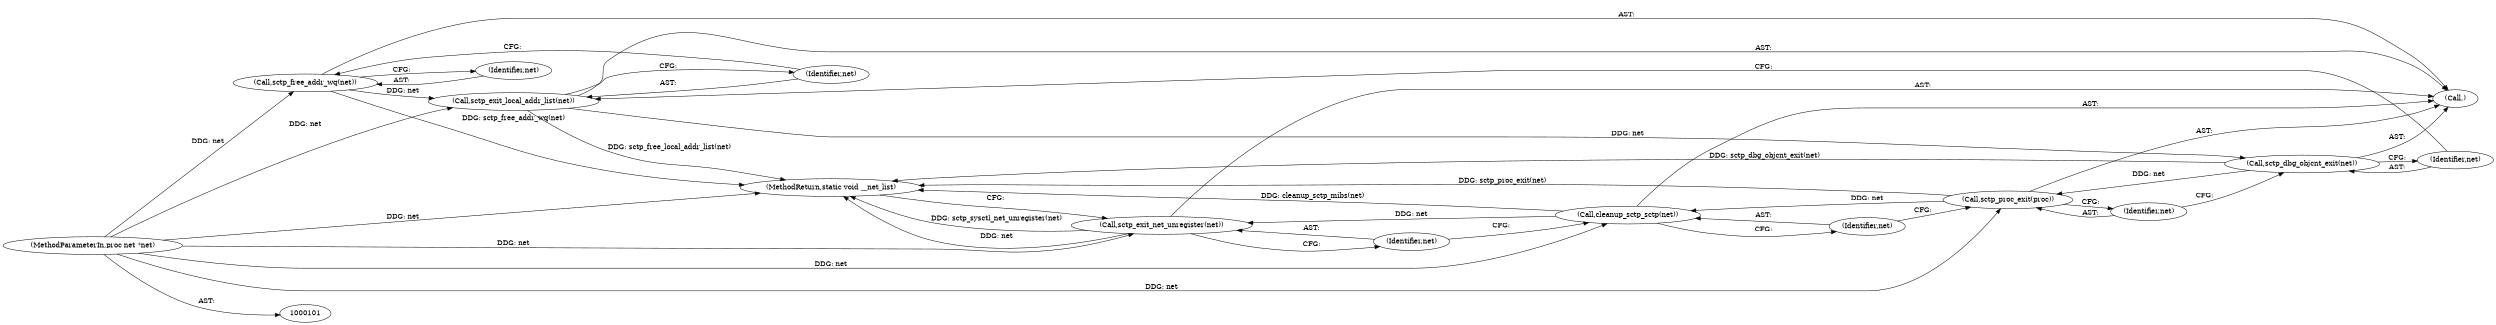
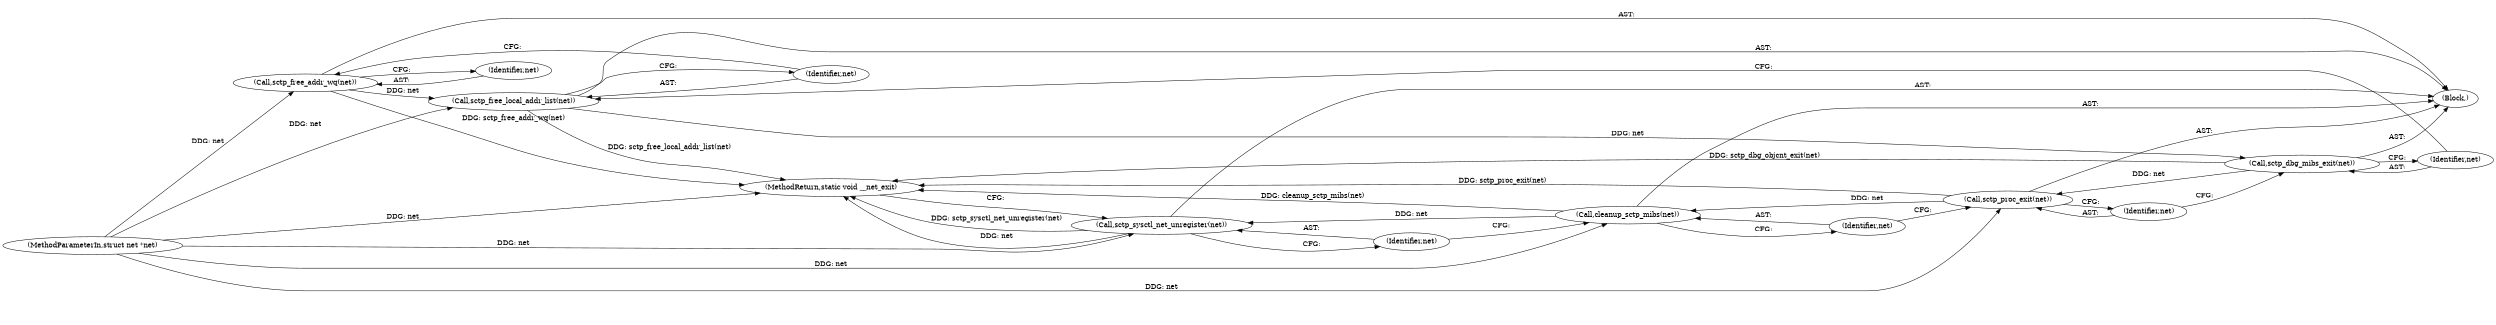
(2455, 99) -> (2455, 99)
(514, 102) -> (514, 102)
(2302, 164) -> (2302, 164)
(831, 188) -> (831, 188)
(2008, 200) -> (2008, 200)
(1628, 215) -> (1628, 215)
(1162, 225) -> (1162, 225)
(93, 246) -> (93, 246)
(305, 313) -> none
